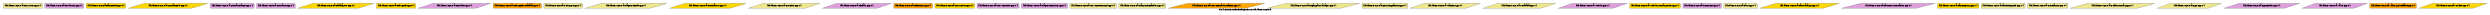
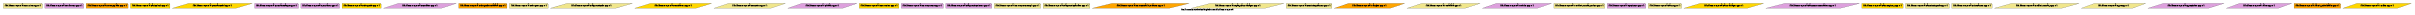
none -> (107, 6)
(336, 6) -> none
(913, 6) -> none
(1445, 6) -> (1369, 6)
(1655, 6) -> (1579, 6)
